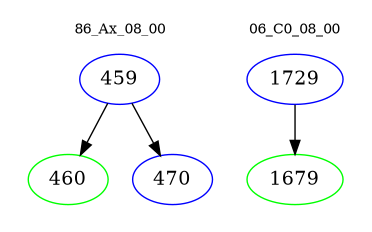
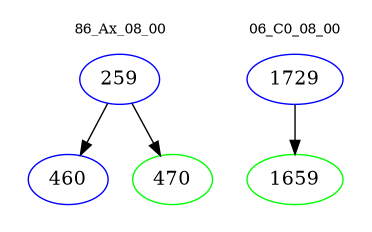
(120, 79) -> (120, 79)
(68, 180) -> (68, 180)
(173, 180) -> (173, 180)
(295, 180) -> (295, 180)
